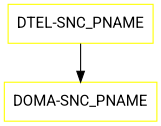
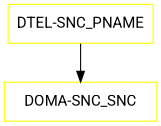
(81, 102) -> (81, 102)
